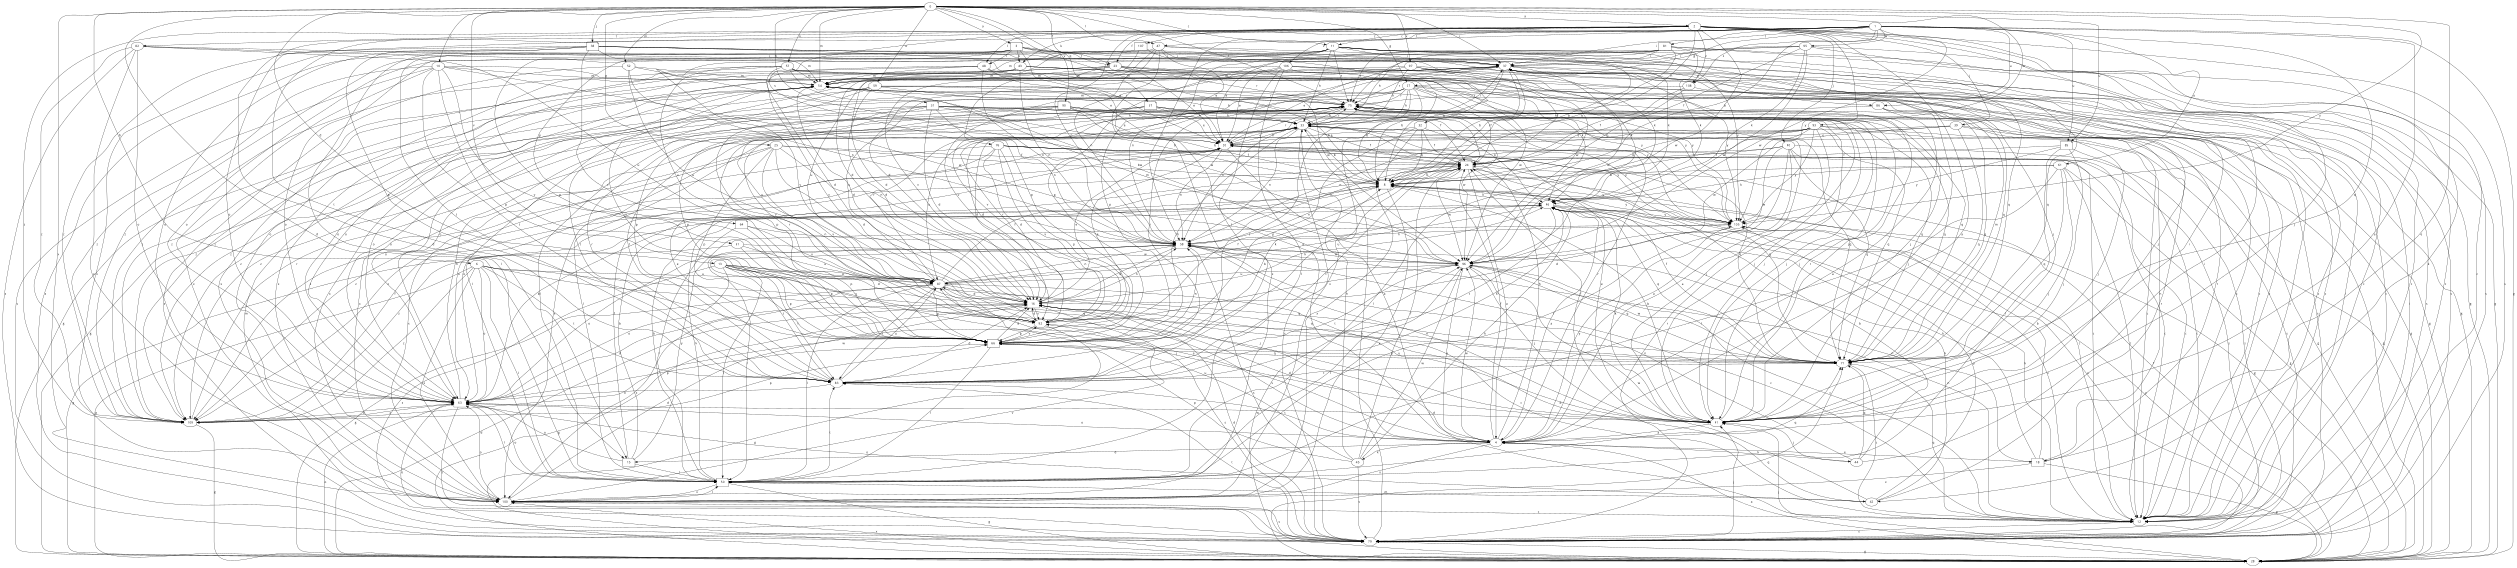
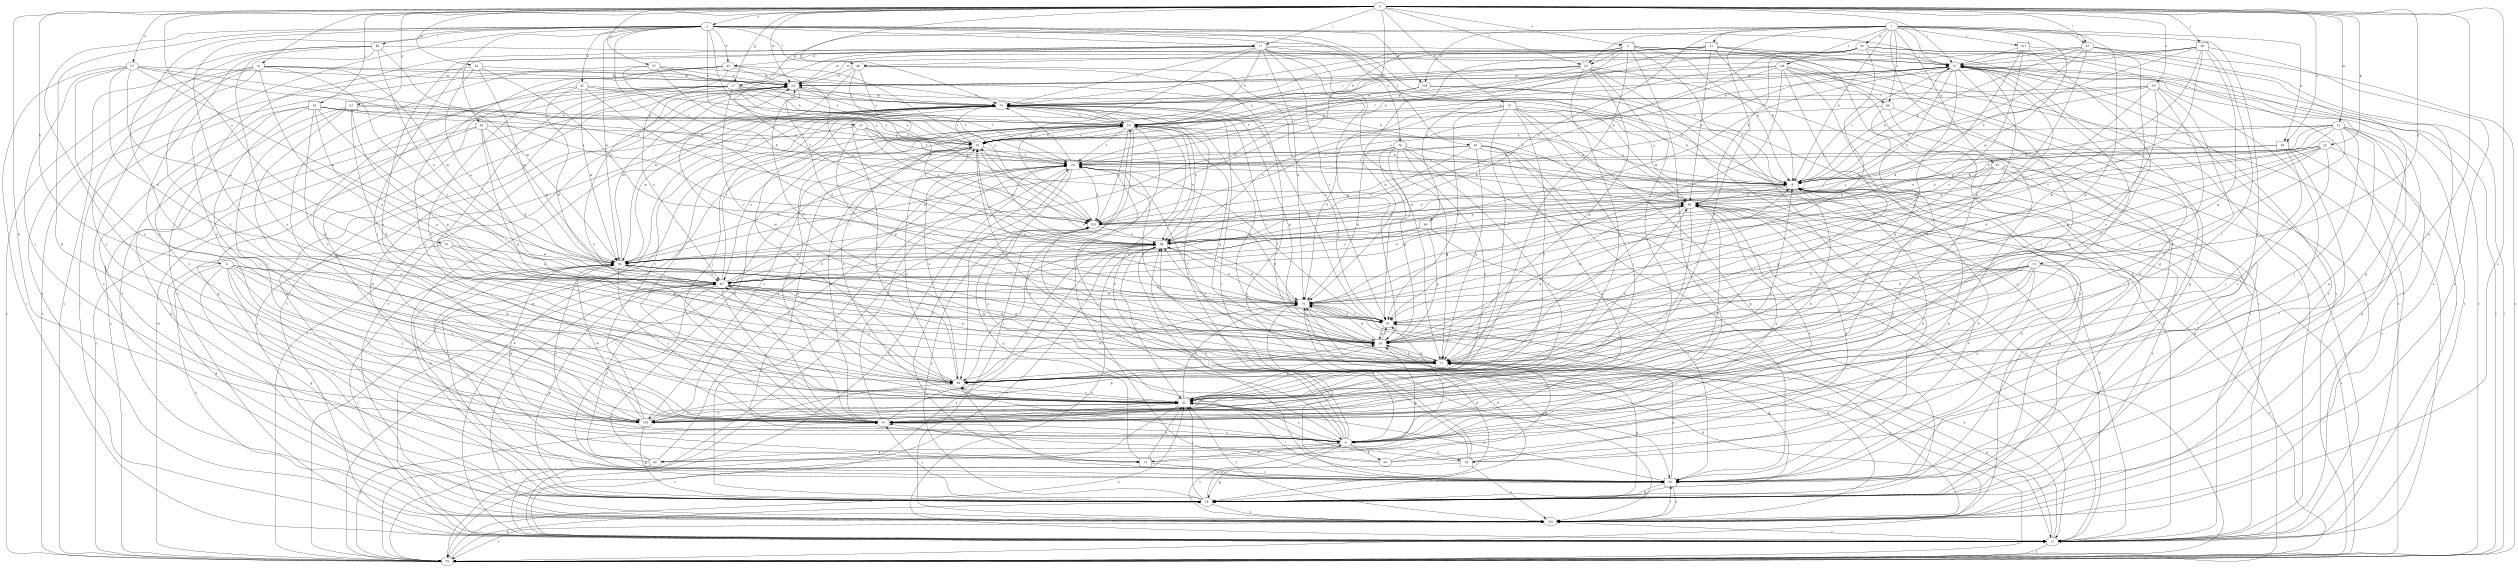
(182, 180) -> none
(1324, 493) -> (607, 462)
(1499, 555) -> none
